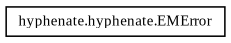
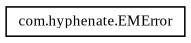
(116, 22) -> (95, 22)
